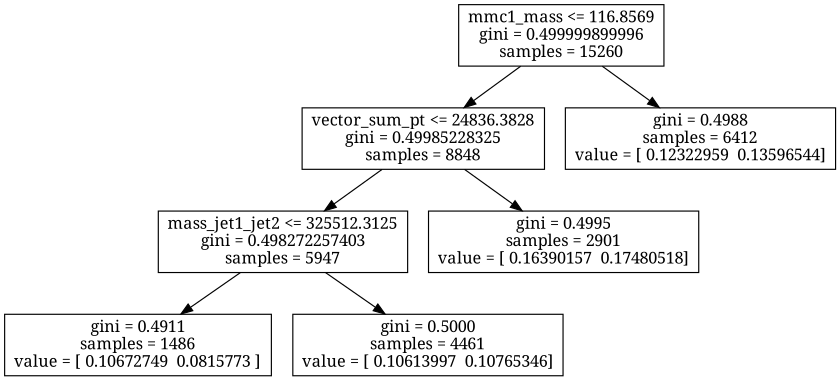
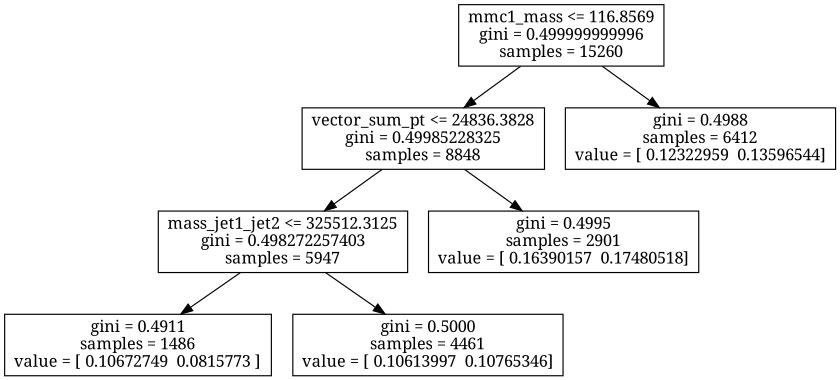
(561, 35) -> (561, 35)
